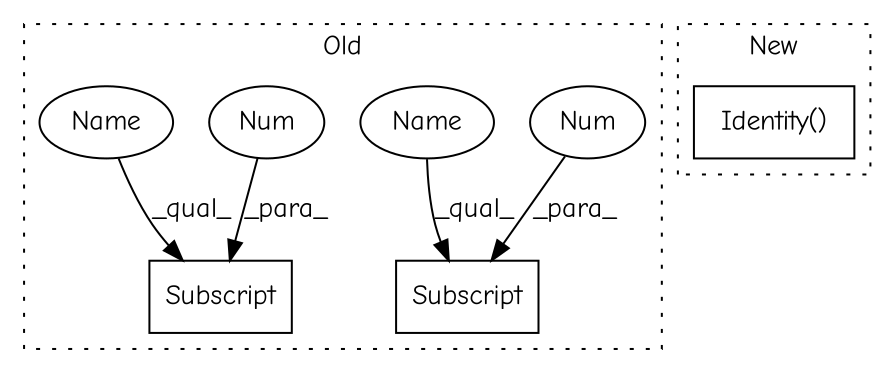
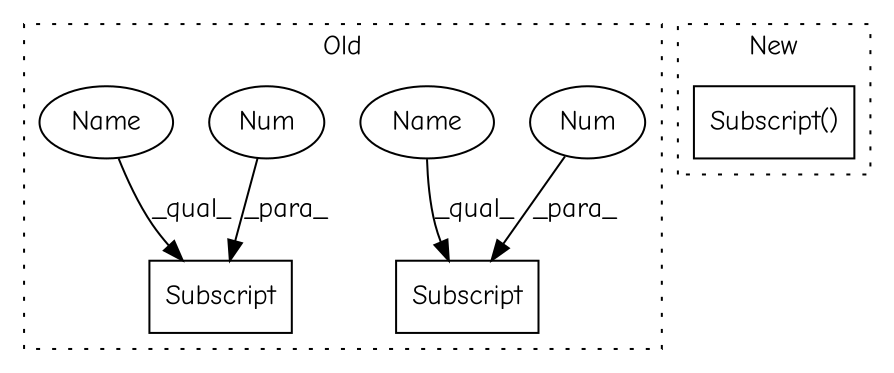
(774, 122) -> (774, 122)
